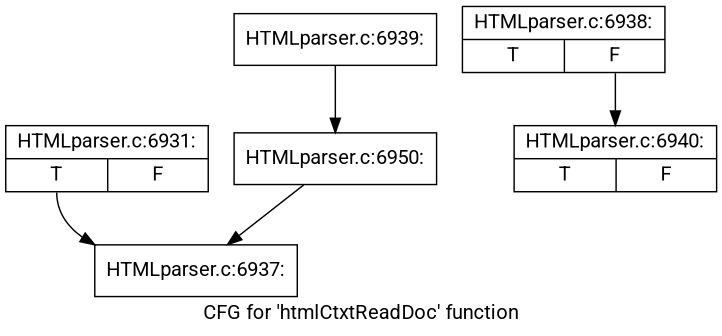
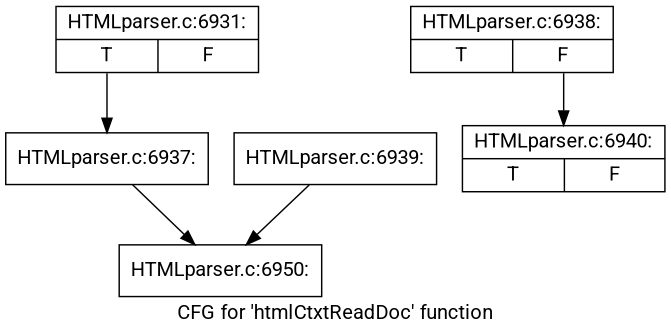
(272, 210) -> (158, 210)
